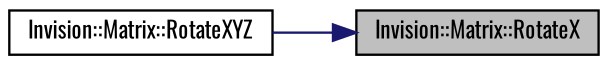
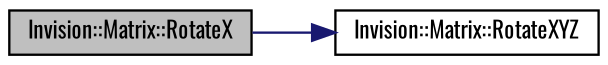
(302, 33) -> (282, 33)
